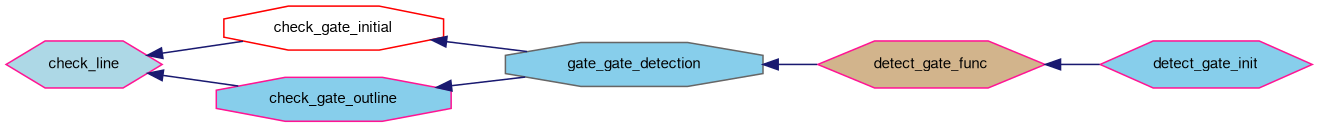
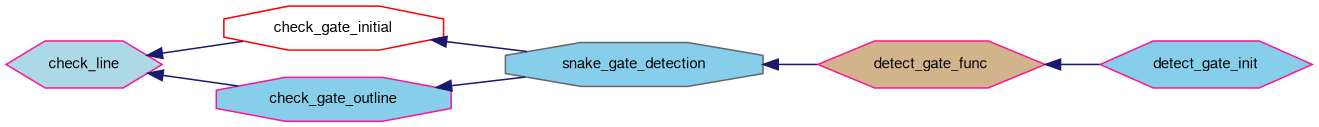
(634, 64) -> (634, 64)
